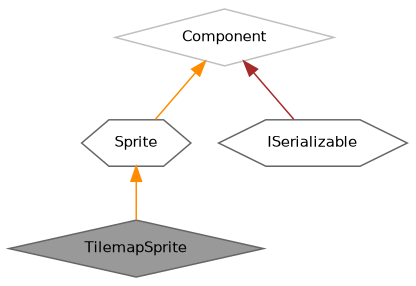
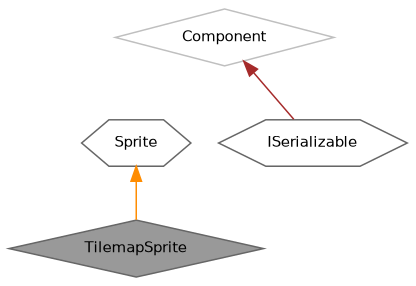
(175, 96) -> none
